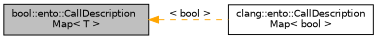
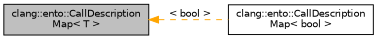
(76, 20) -> (76, 20)
